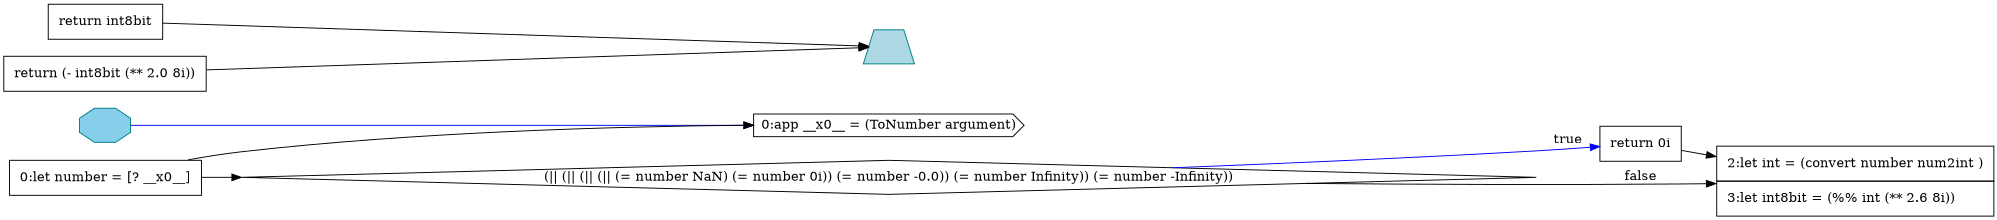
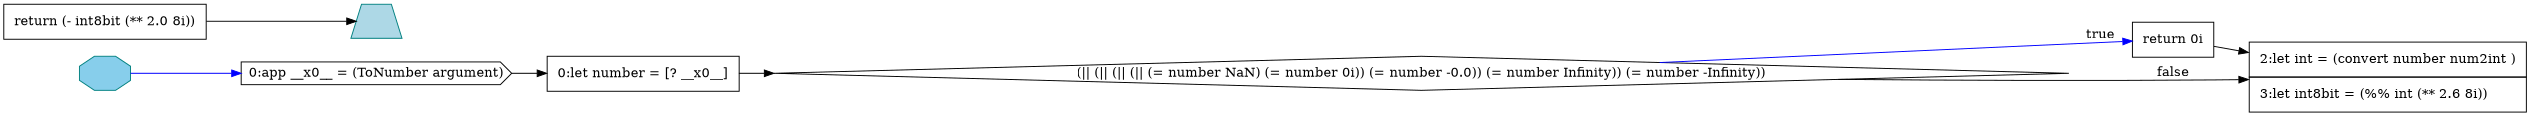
(105, 21) -> none
(465, 134) -> (524, 73)
